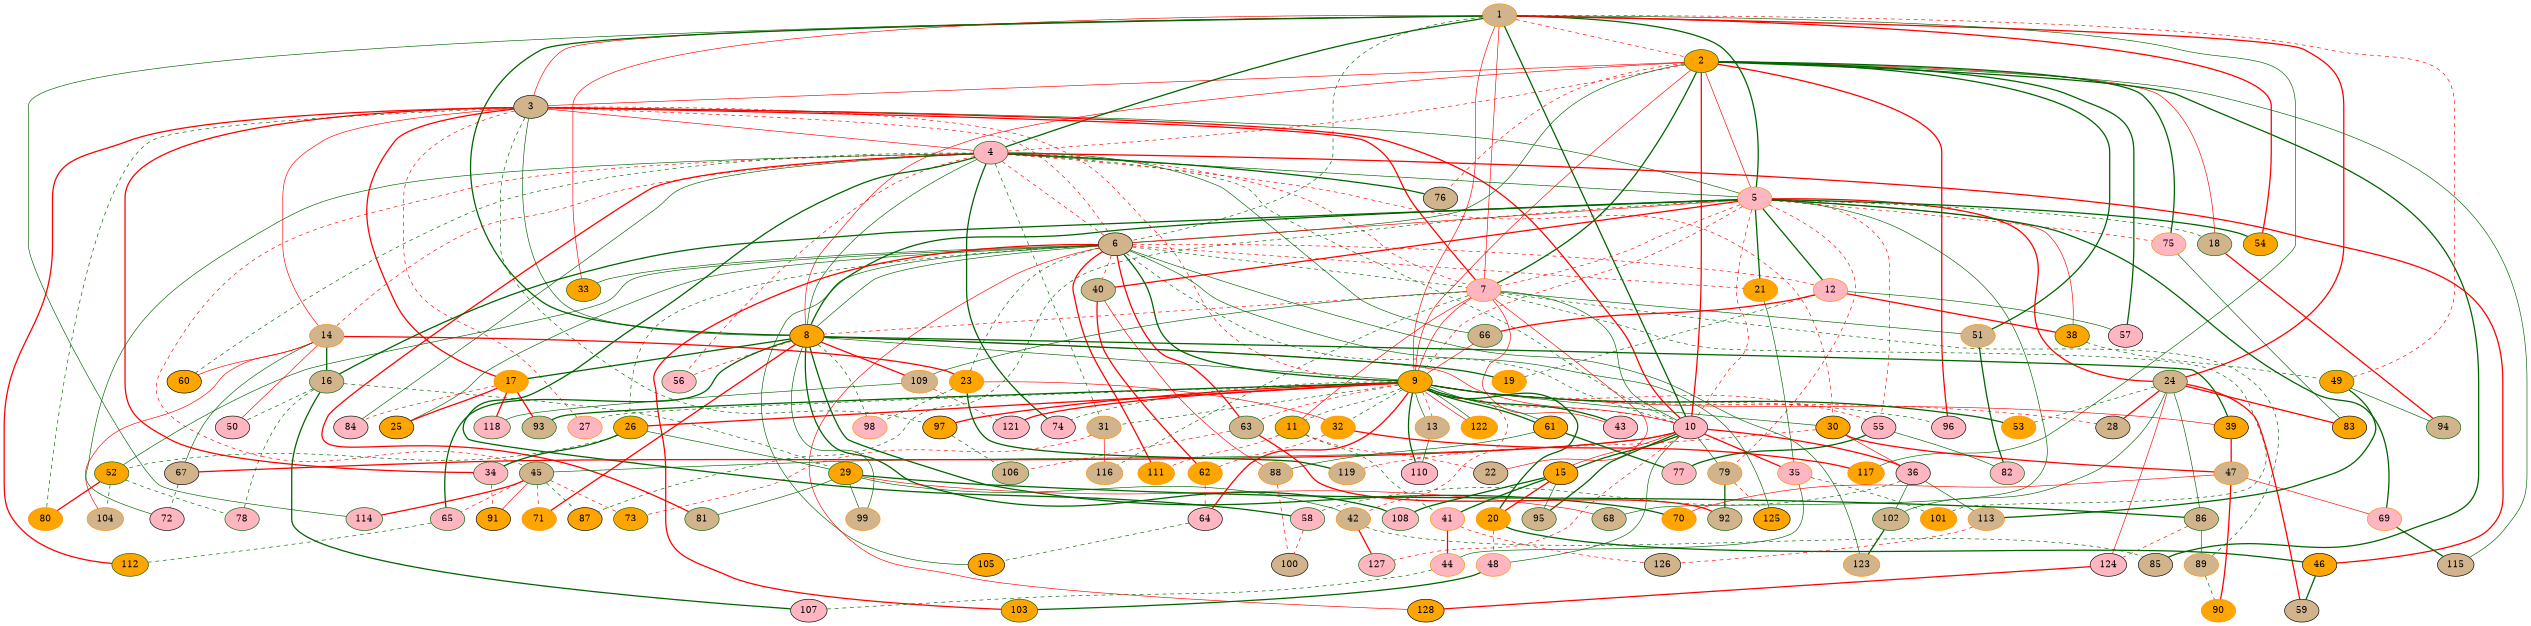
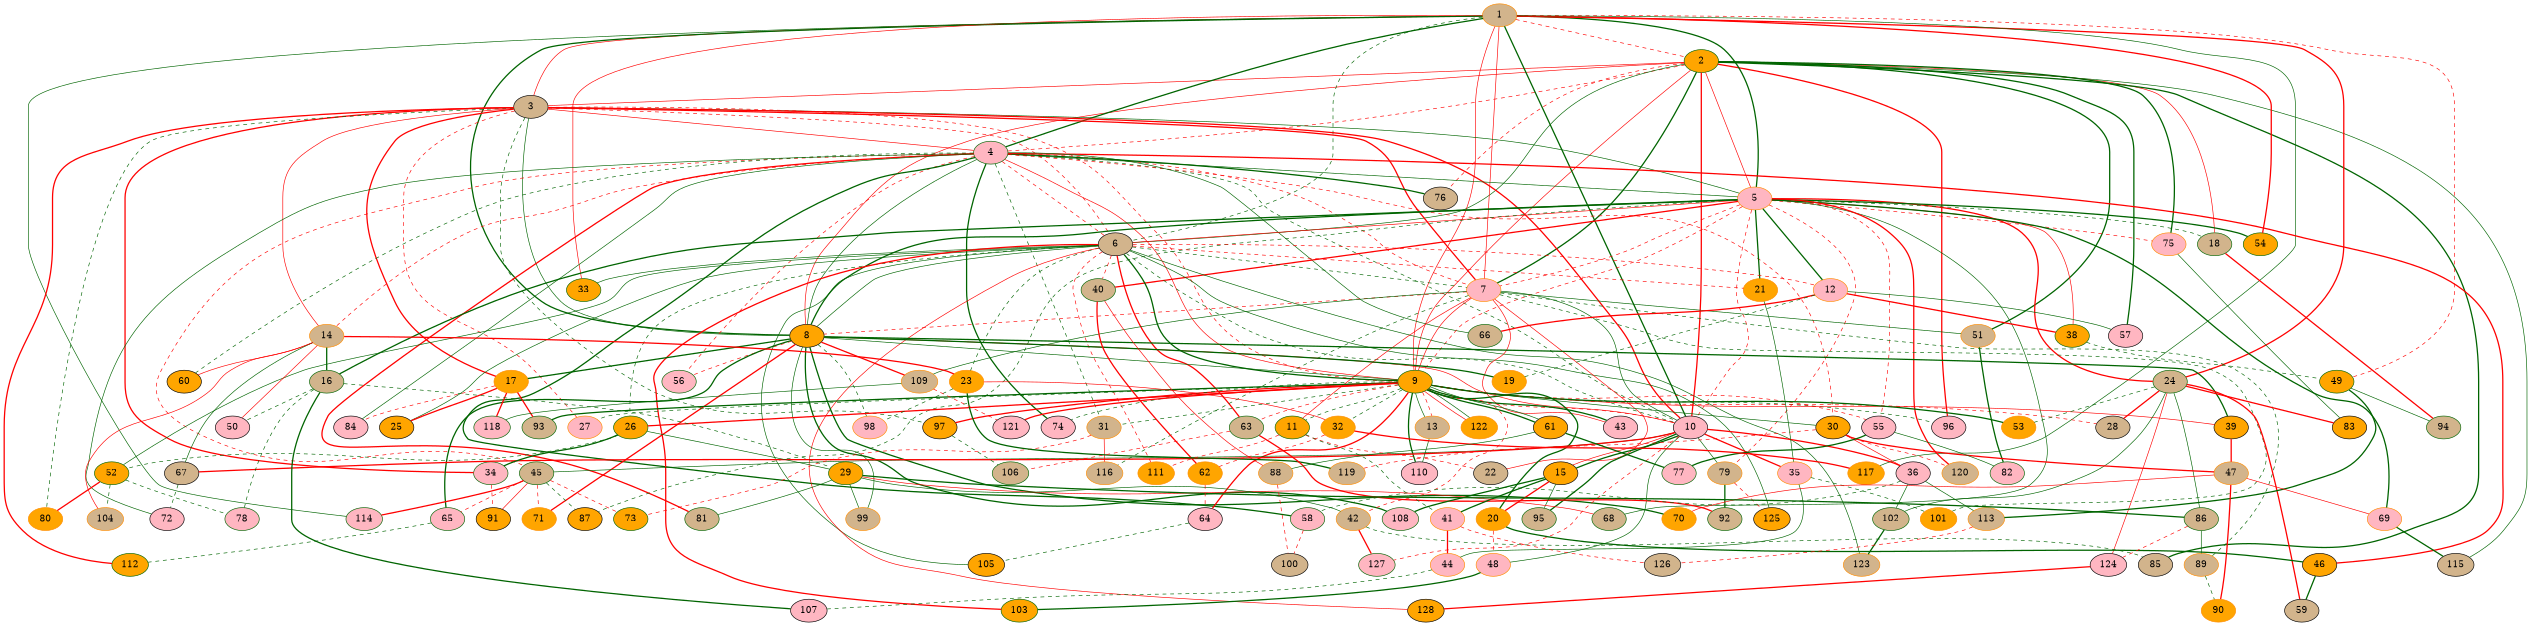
(1091, 351) -> (1091, 351)
(1444, 362) -> (1183, 304)
none -> (1960, 473)
